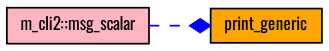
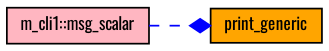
(78, 26) -> (78, 26)
